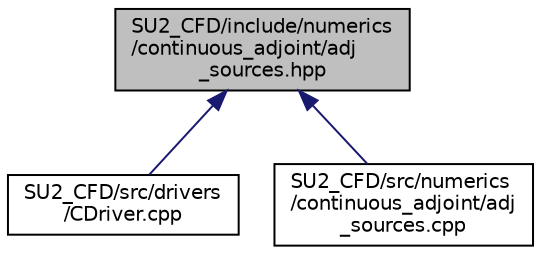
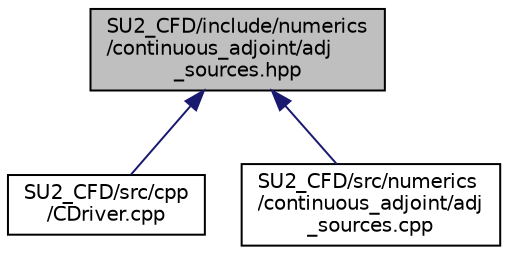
(123, 205) -> (106, 205)
